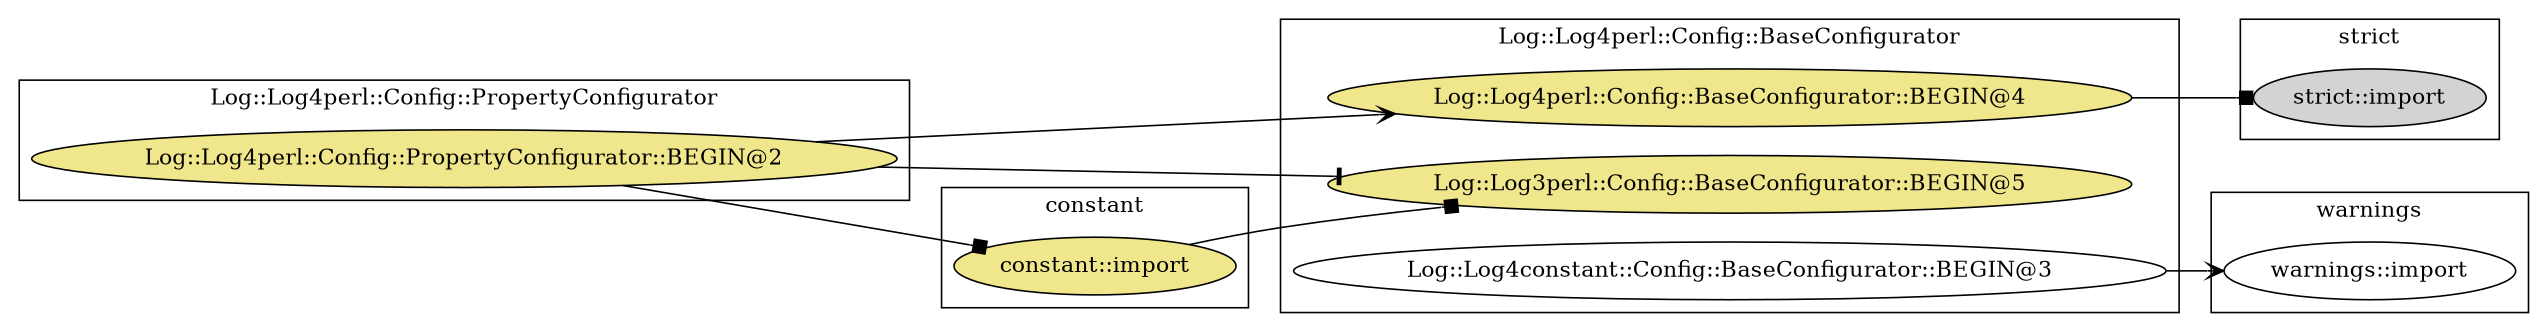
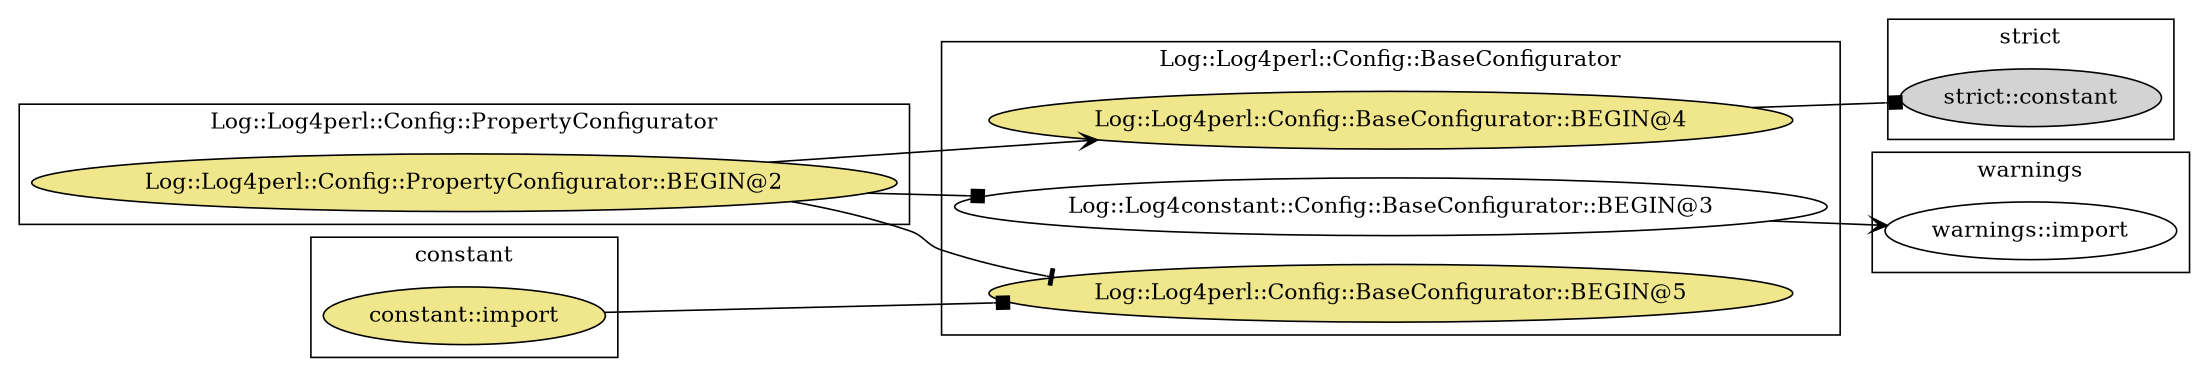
(2370, 98) -> (2031, 98)
(1730, 184) -> (1391, 293)
(796, 215) -> (920, 195)
